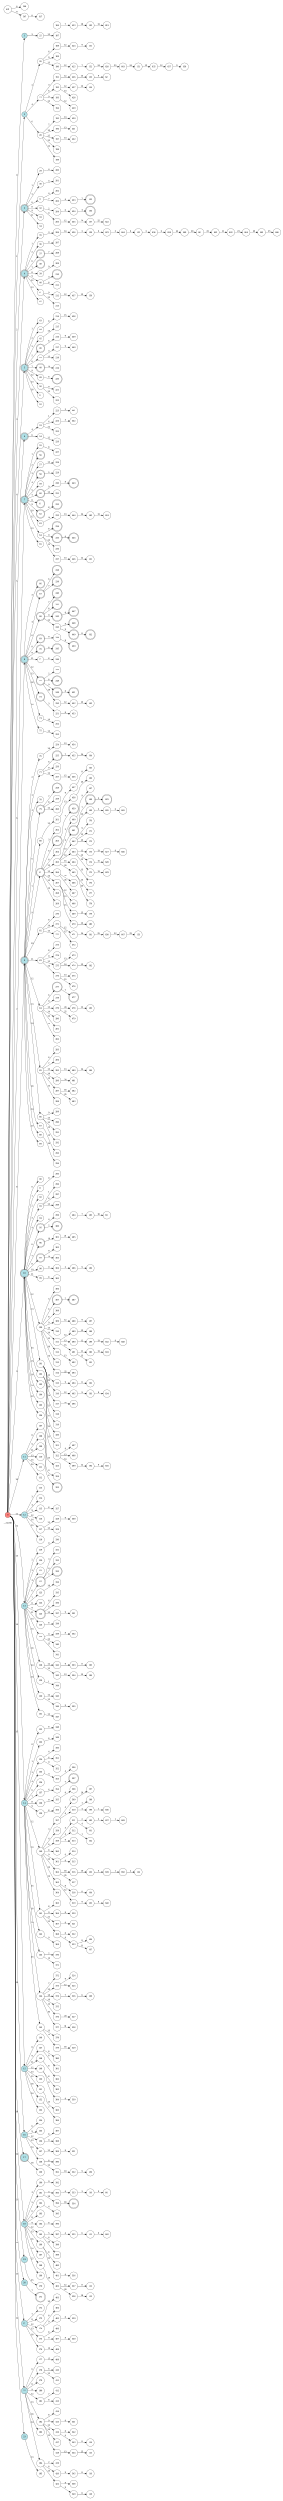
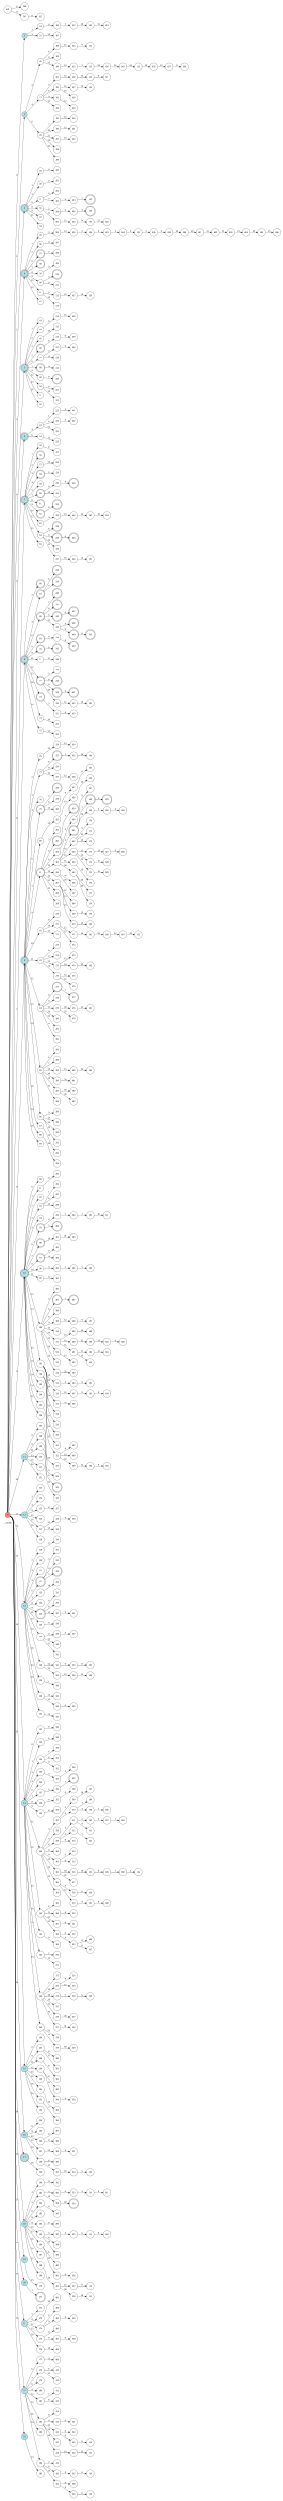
none -> (41, 26)
none -> (65, 1215)
none -> (57, 1498)
